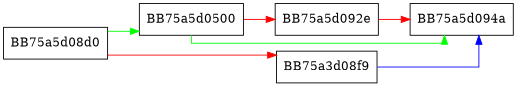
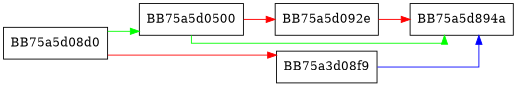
(462, 19) -> (462, 19)
